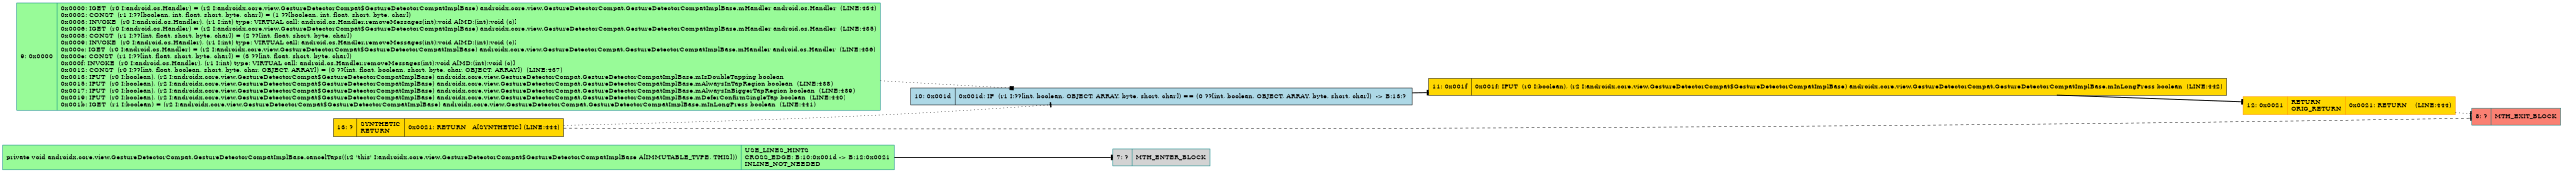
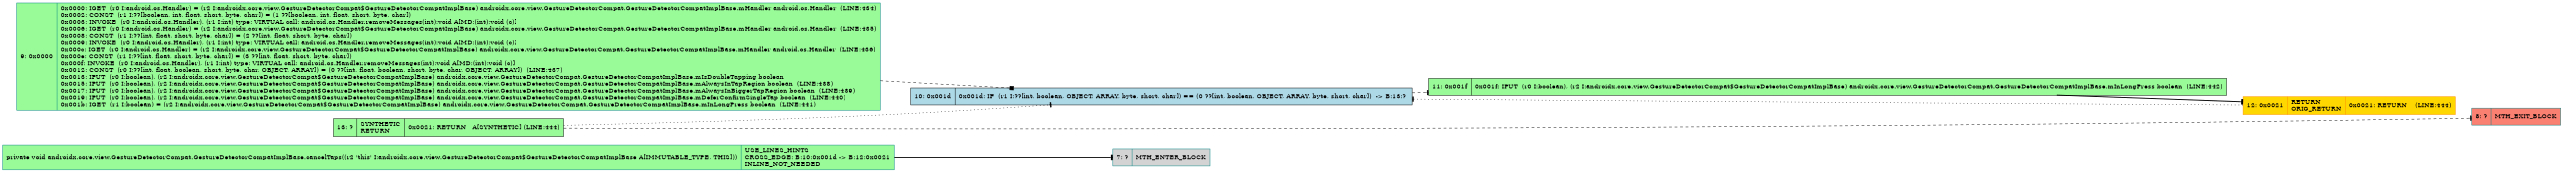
(945, 84) -> (945, 84)
(1828, 87) -> (1828, 87)
(1419, 93) -> (1419, 93)
(2462, 113) -> (1829, 102)
(448, 128) -> (448, 128)
